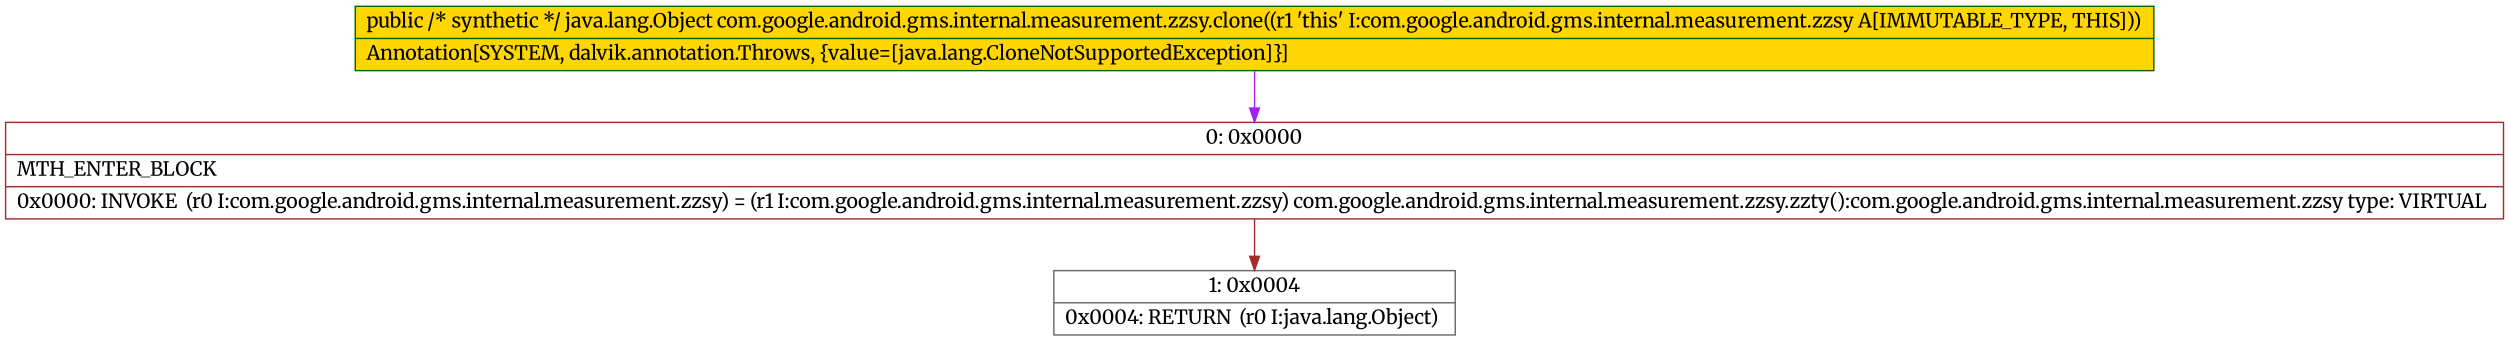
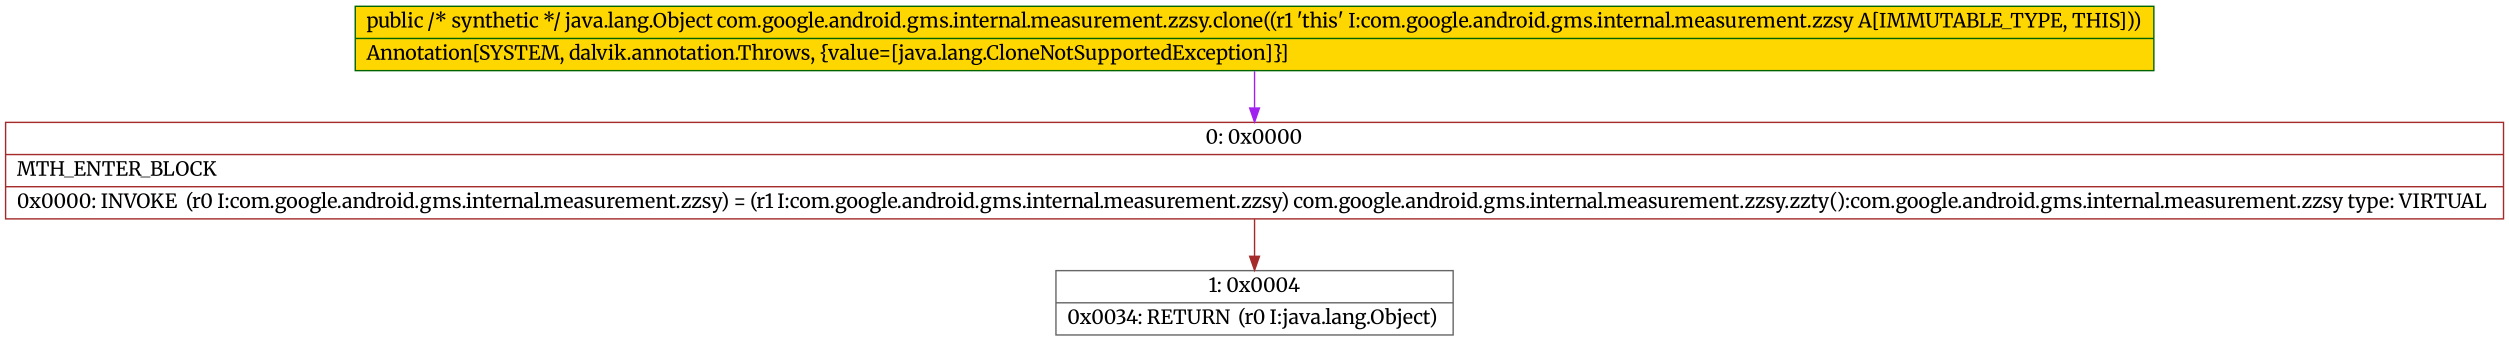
(1255, 318) -> (1255, 318)
